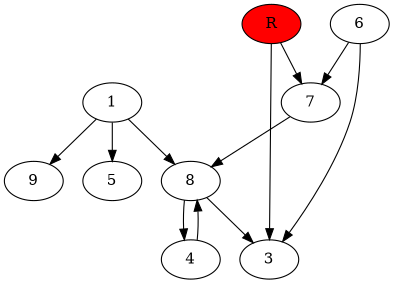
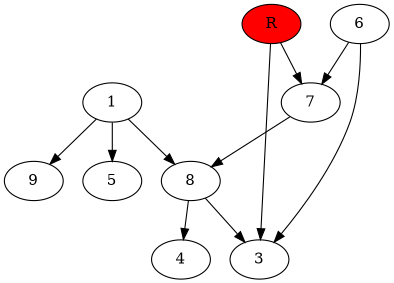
(198, 226) -> none
